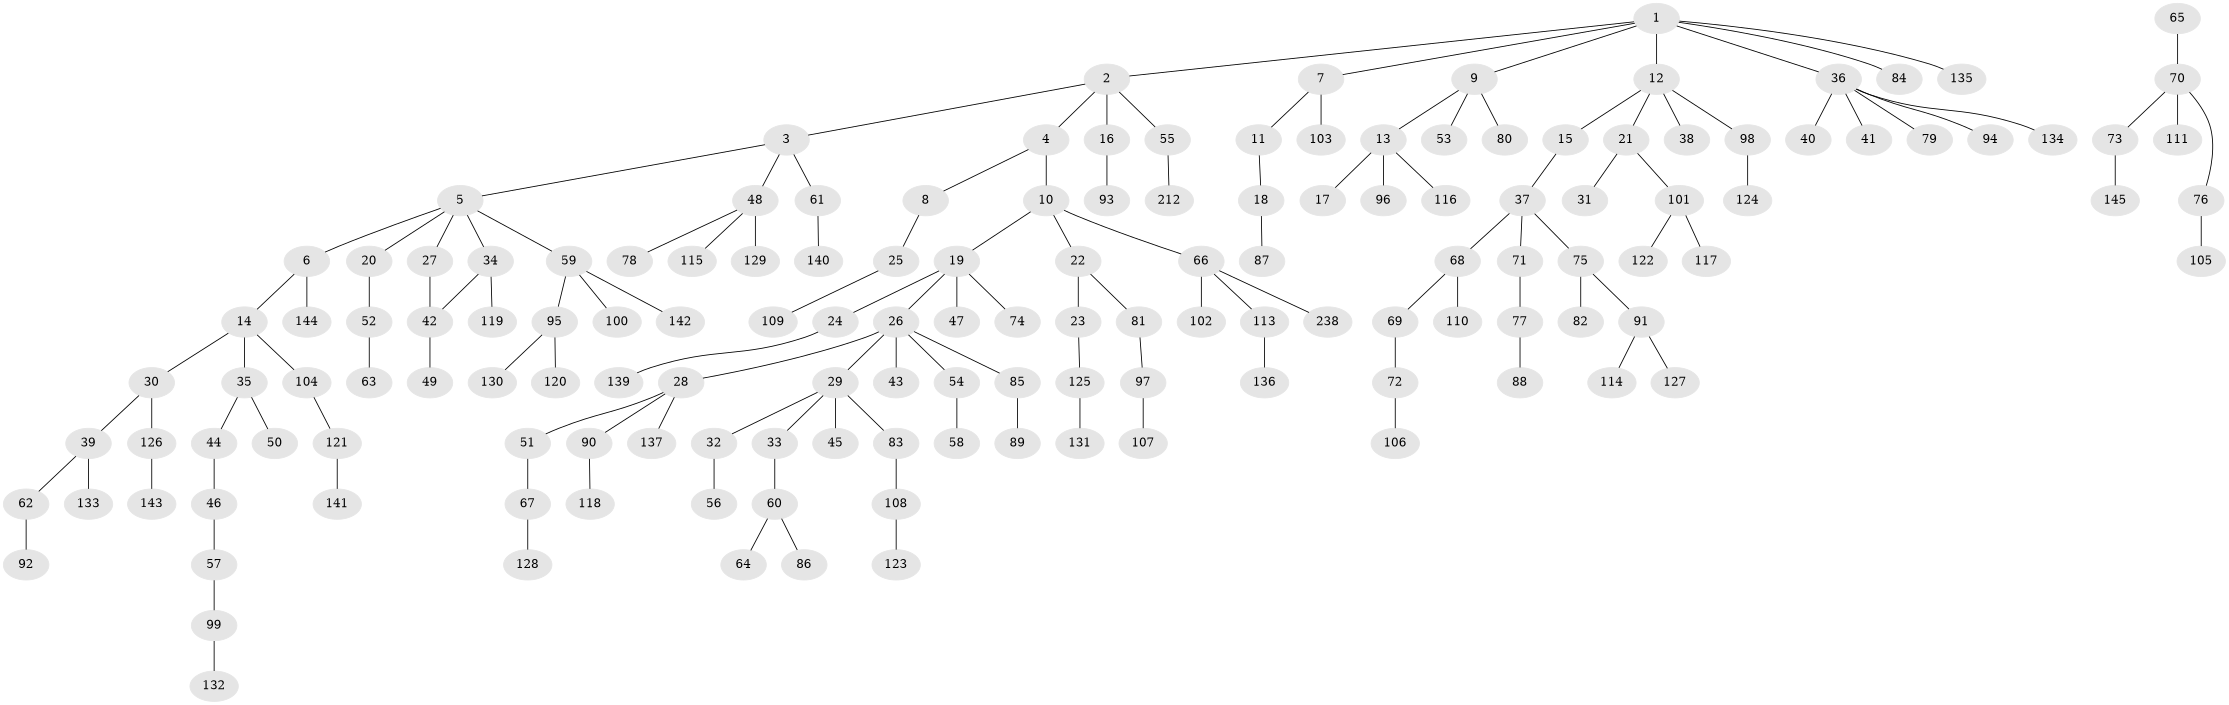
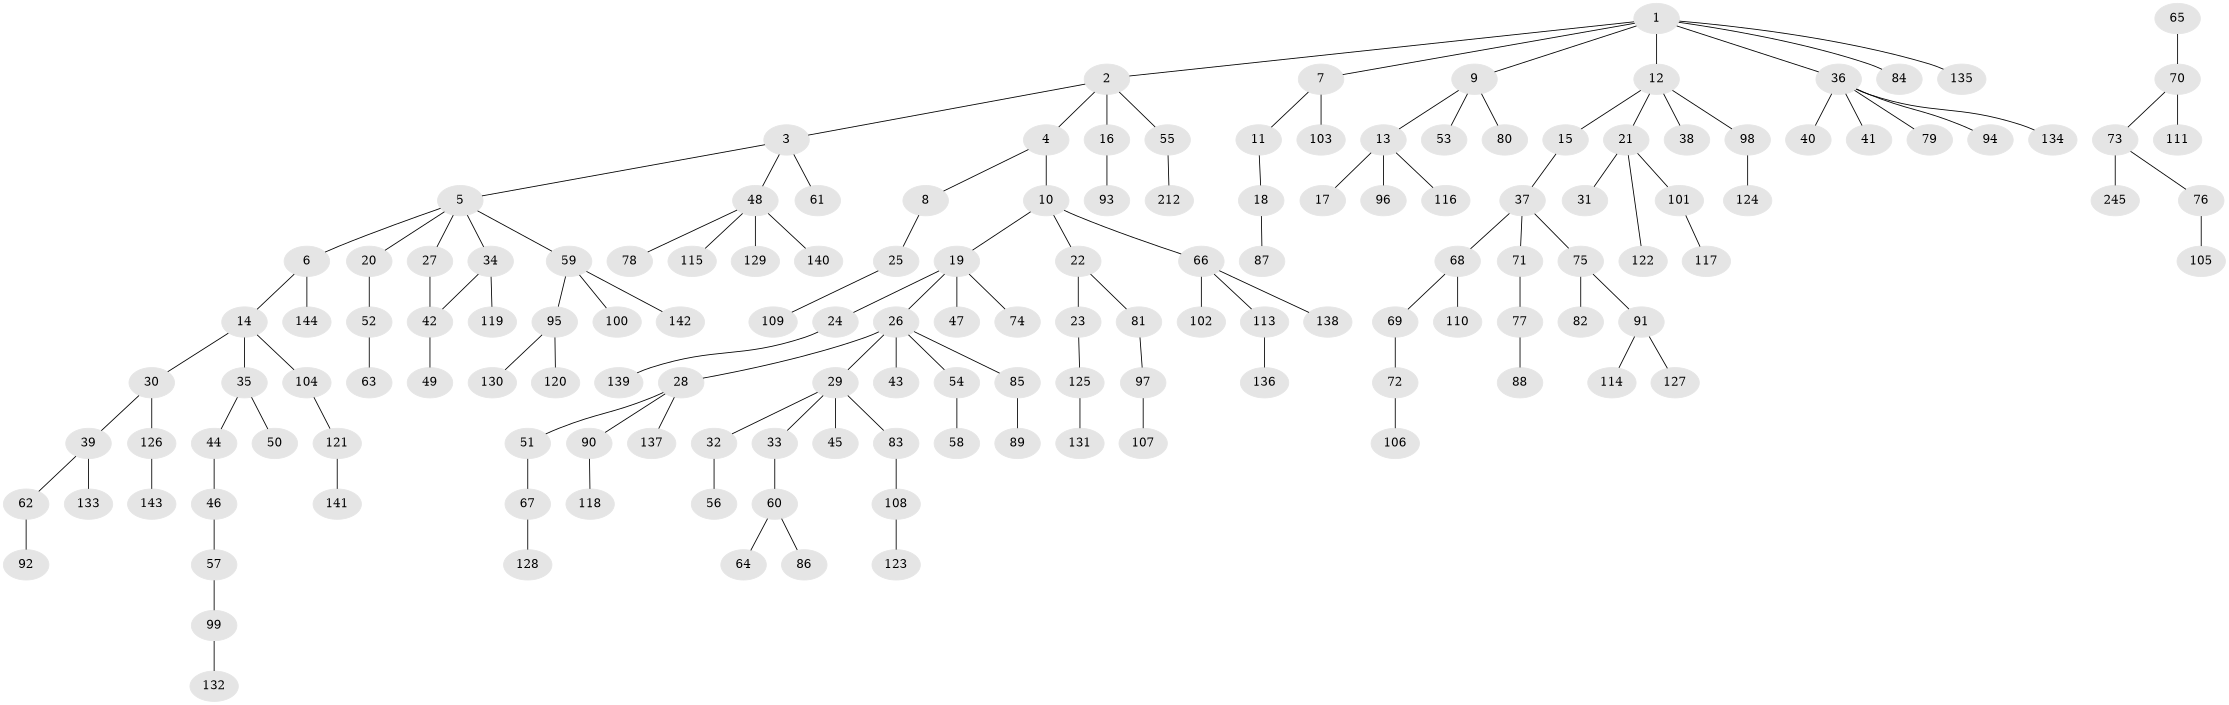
(2212, 136) -> (2158, 170)
(2115, 201) -> (2115, 201)
(818, 231) -> (787, 231)
(1661, 231) -> (1635, 201)
(1328, 322) -> (1328, 322)
